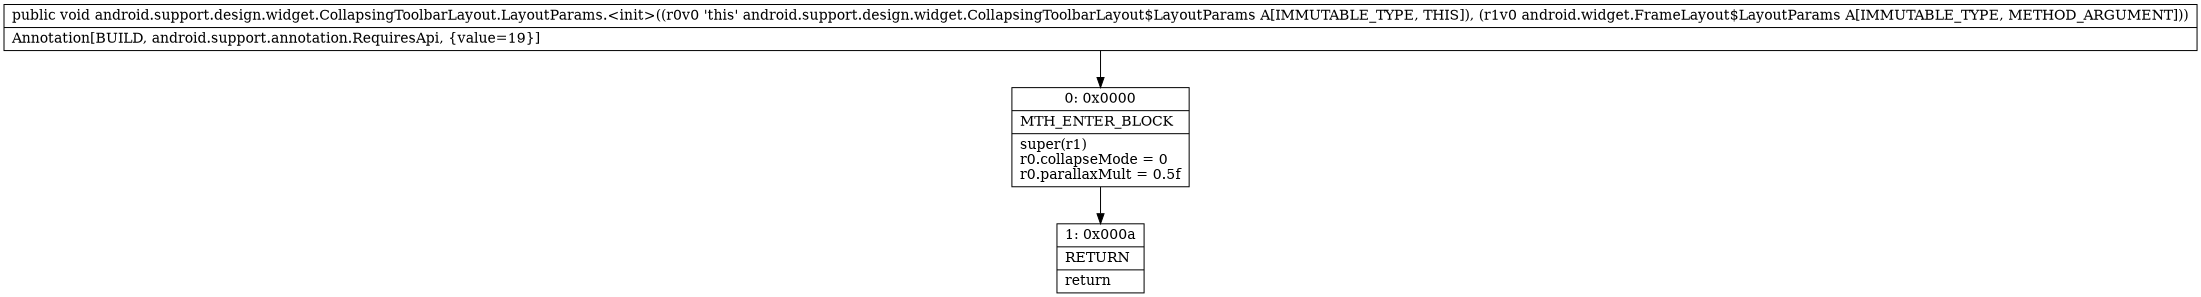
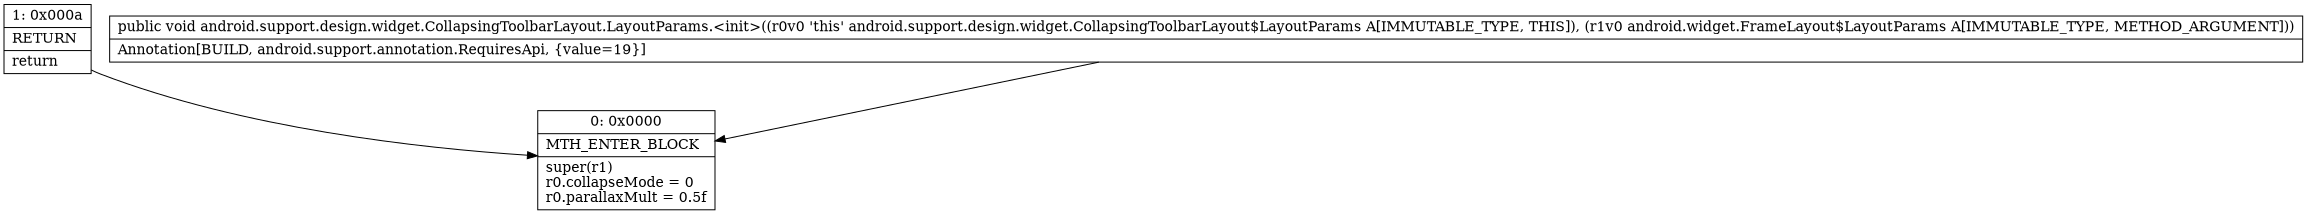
(1101, 200) -> (306, 129)
